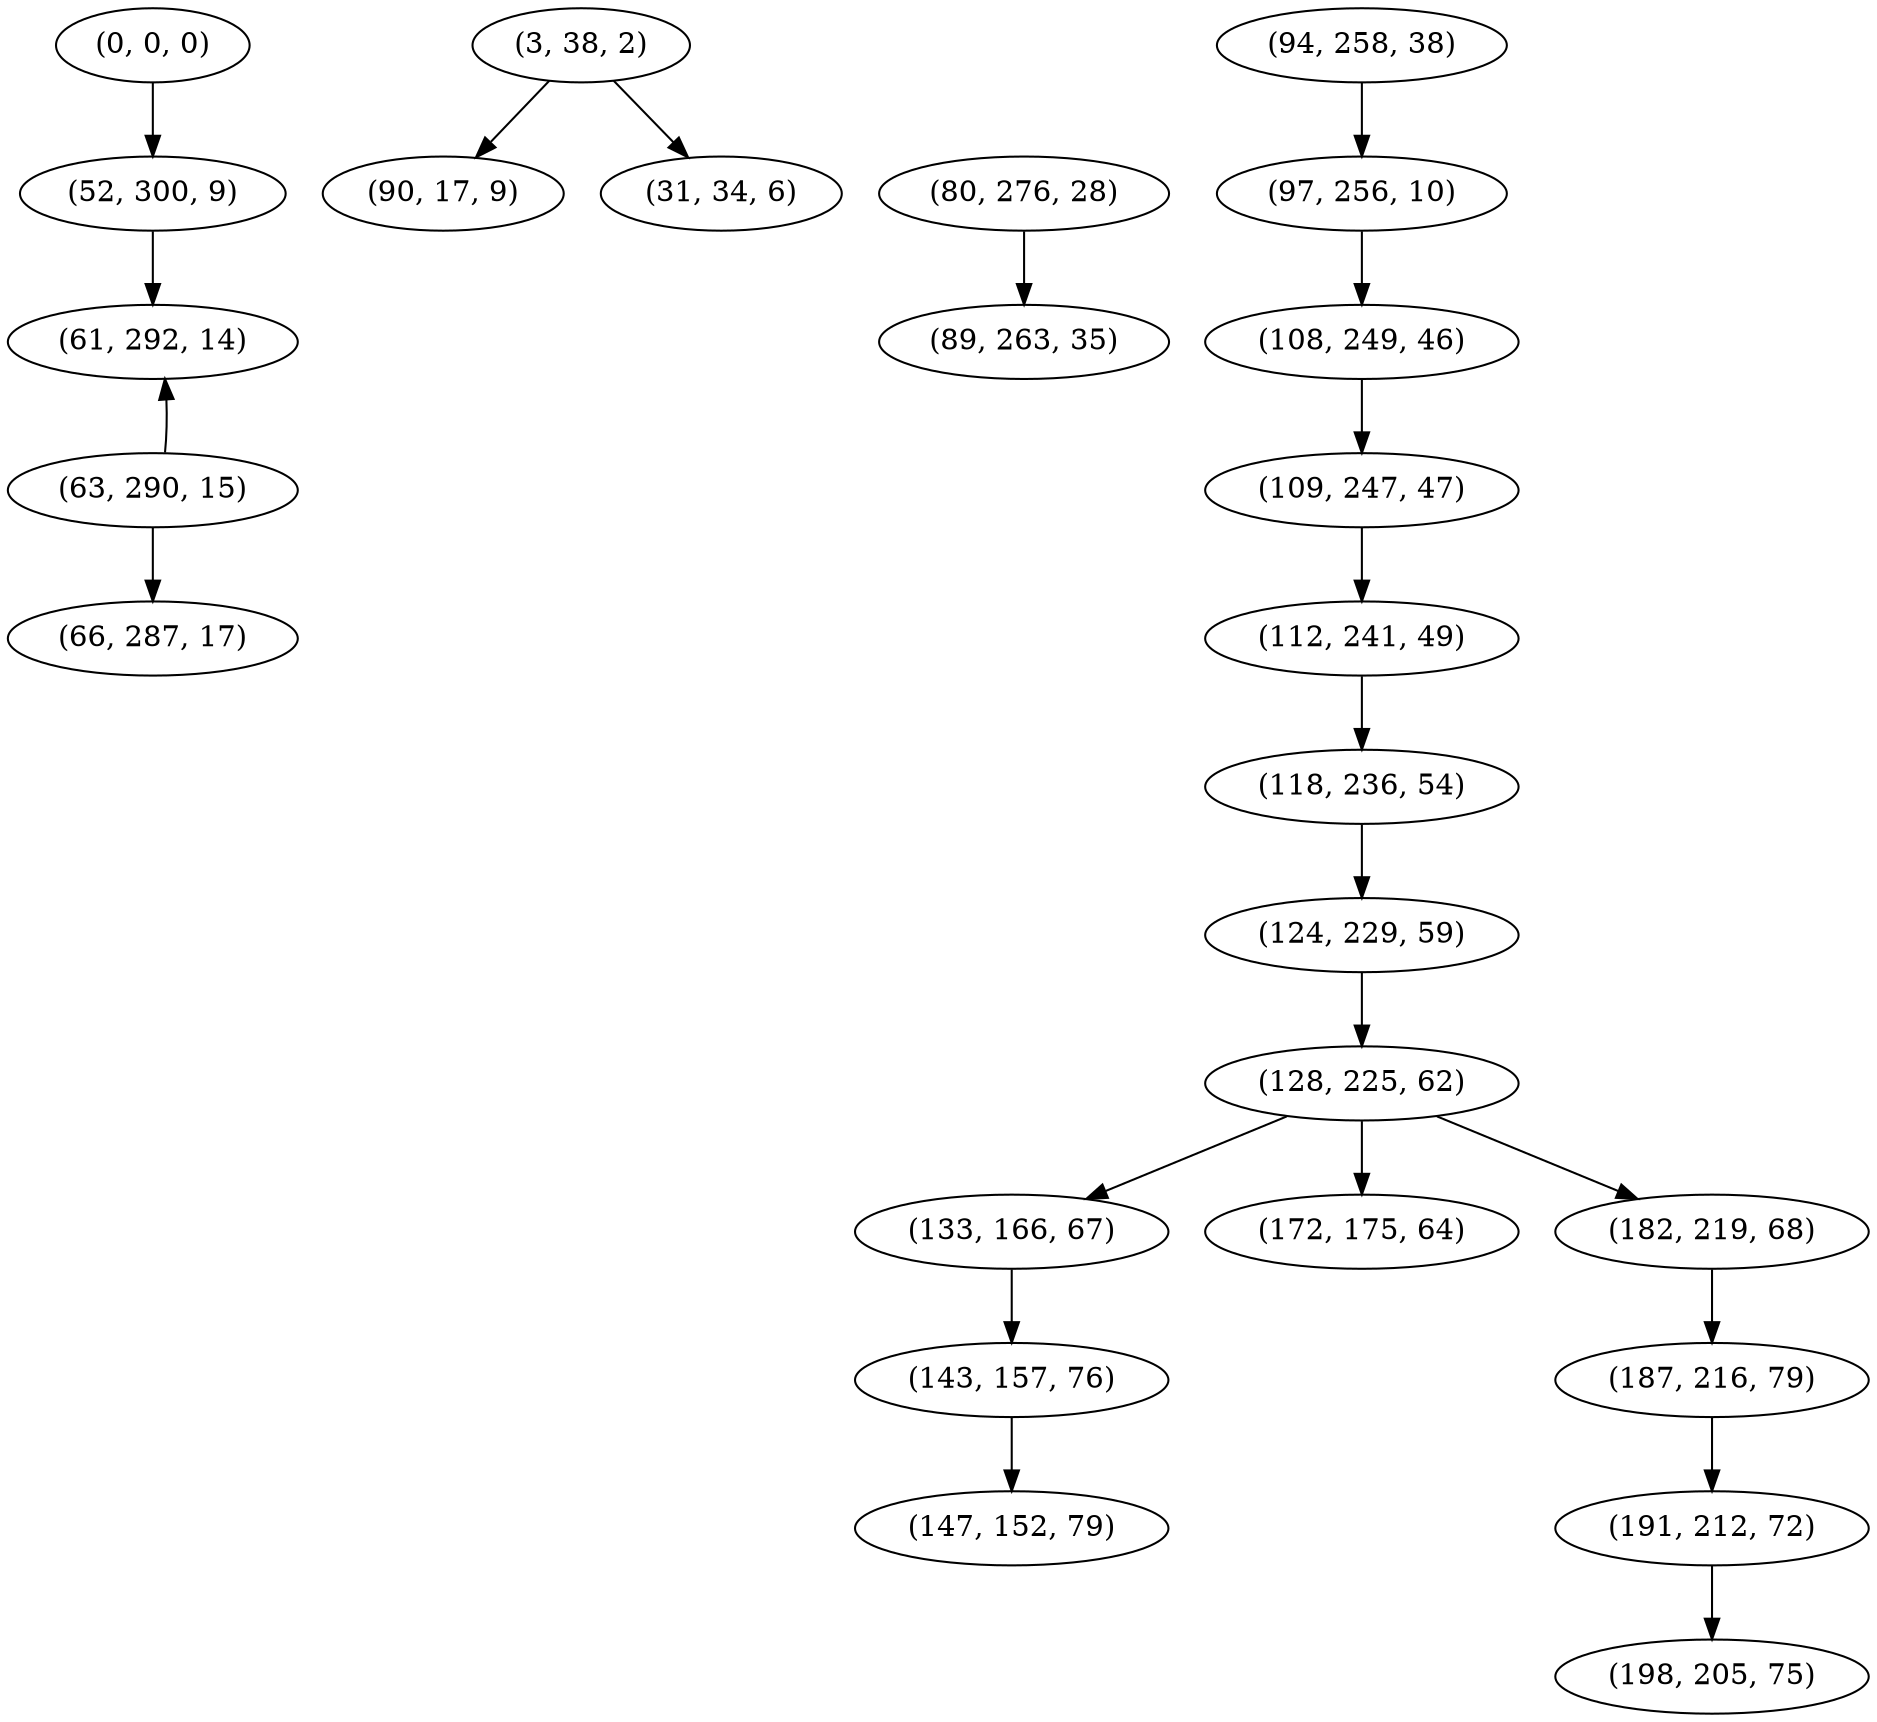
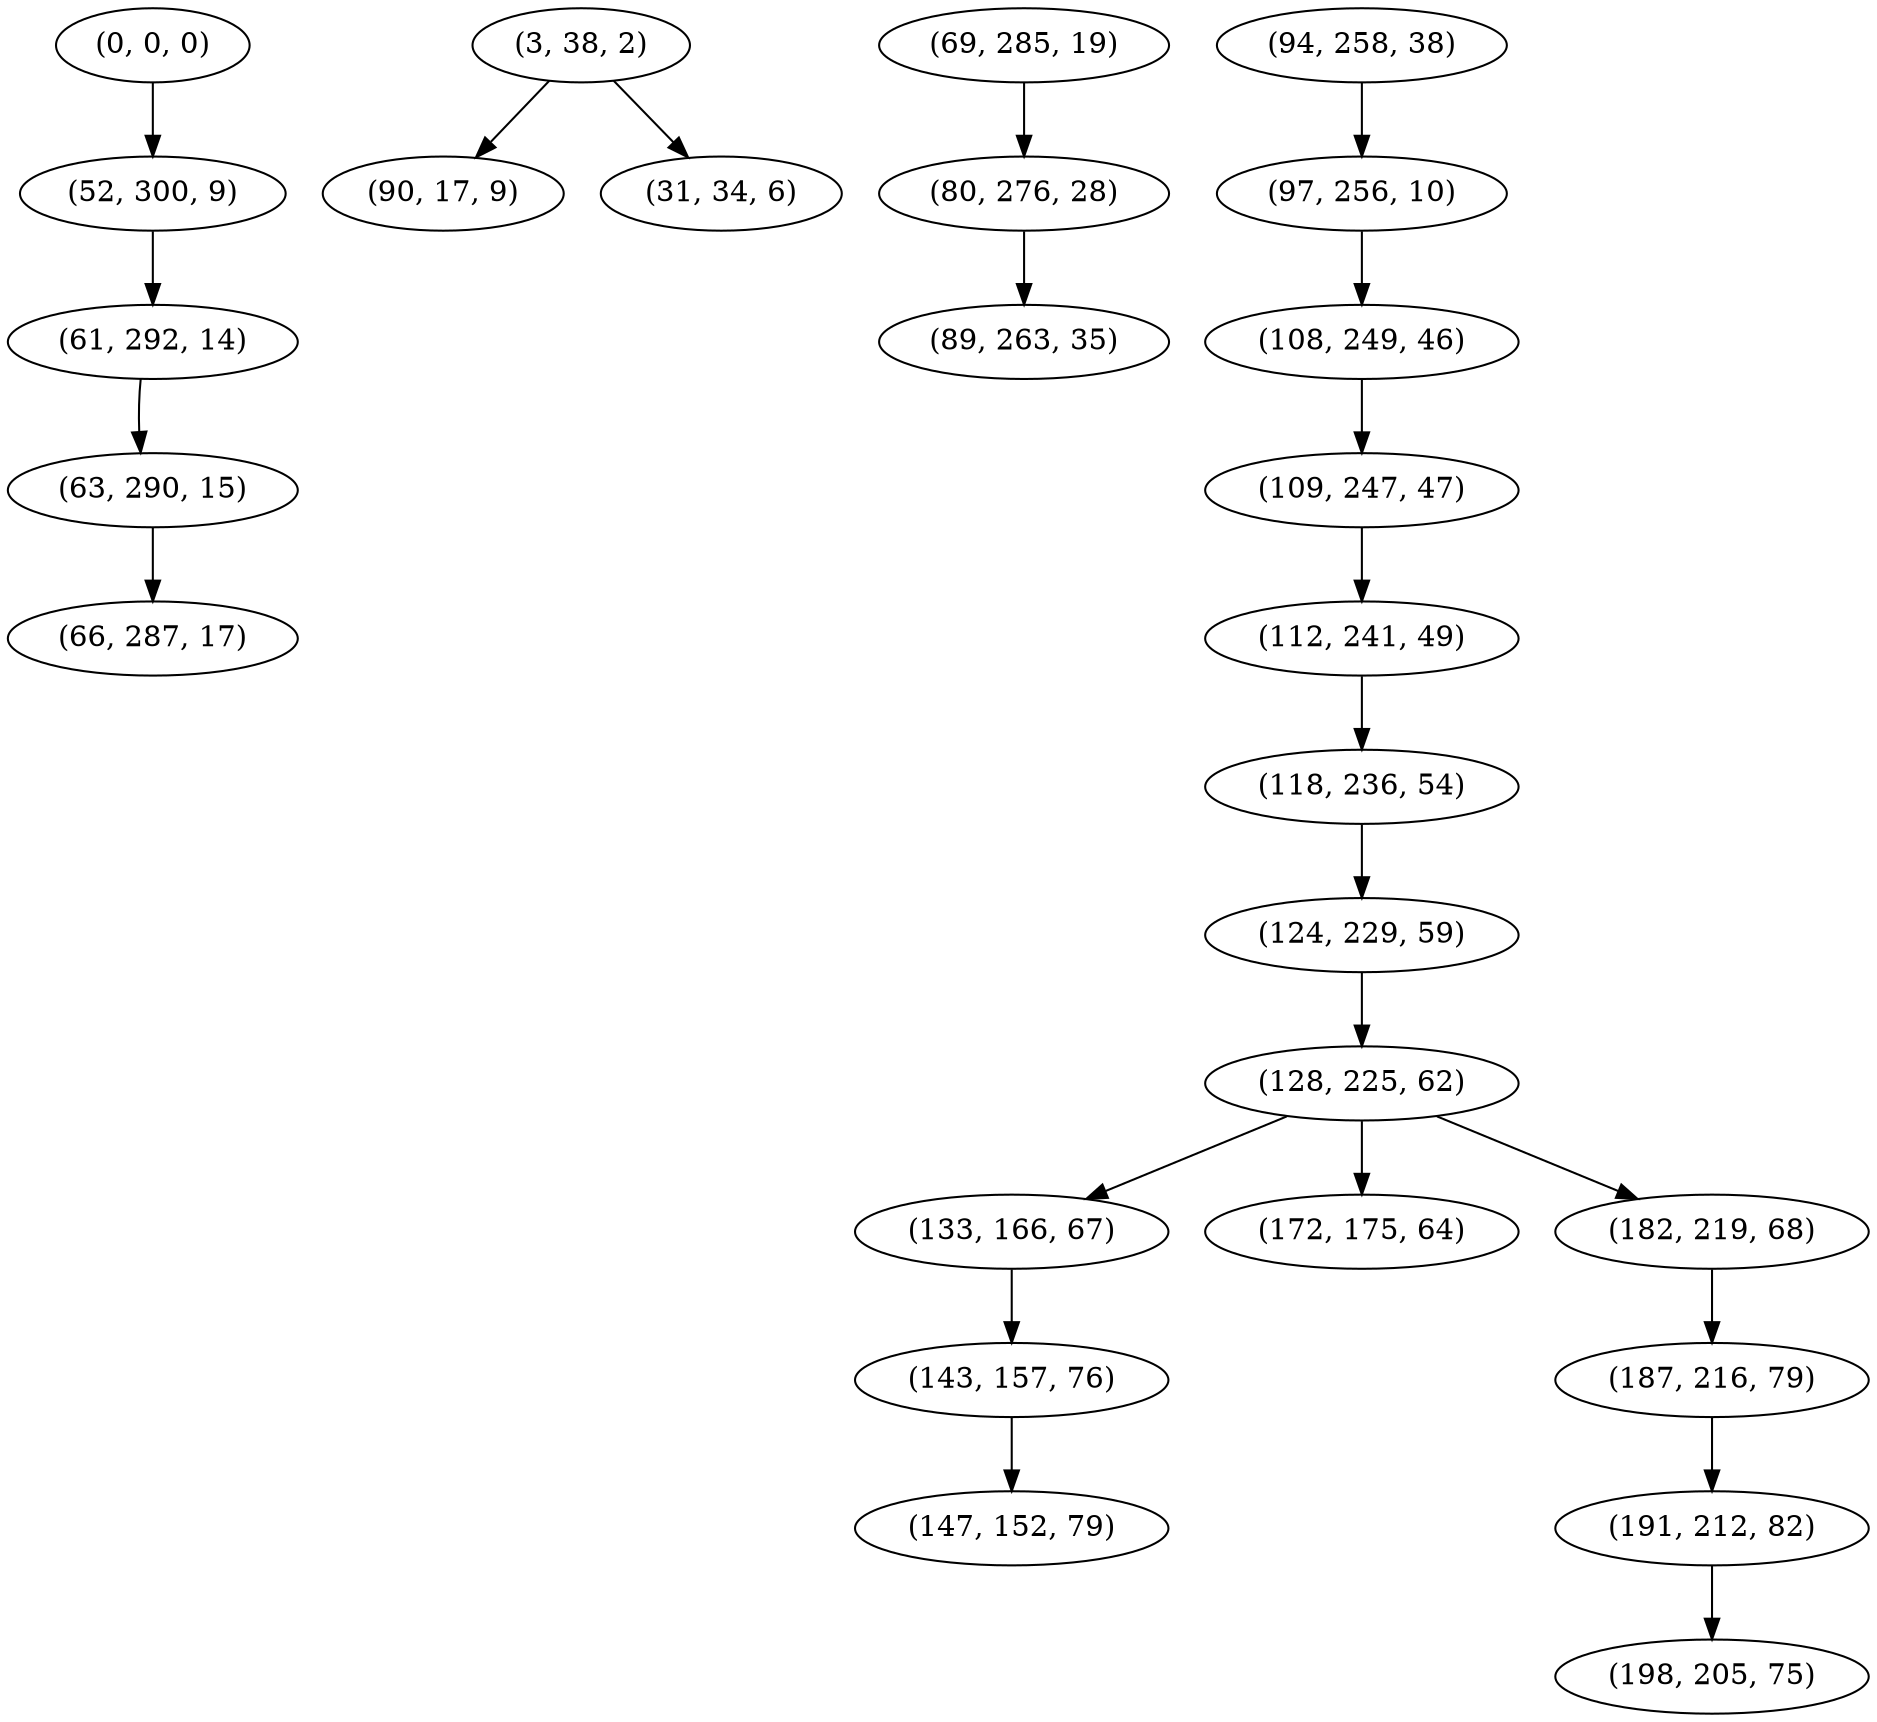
none -> (1024, 45)
(167, 426) -> (139, 405)
(1712, 1528) -> (1712, 1528)
